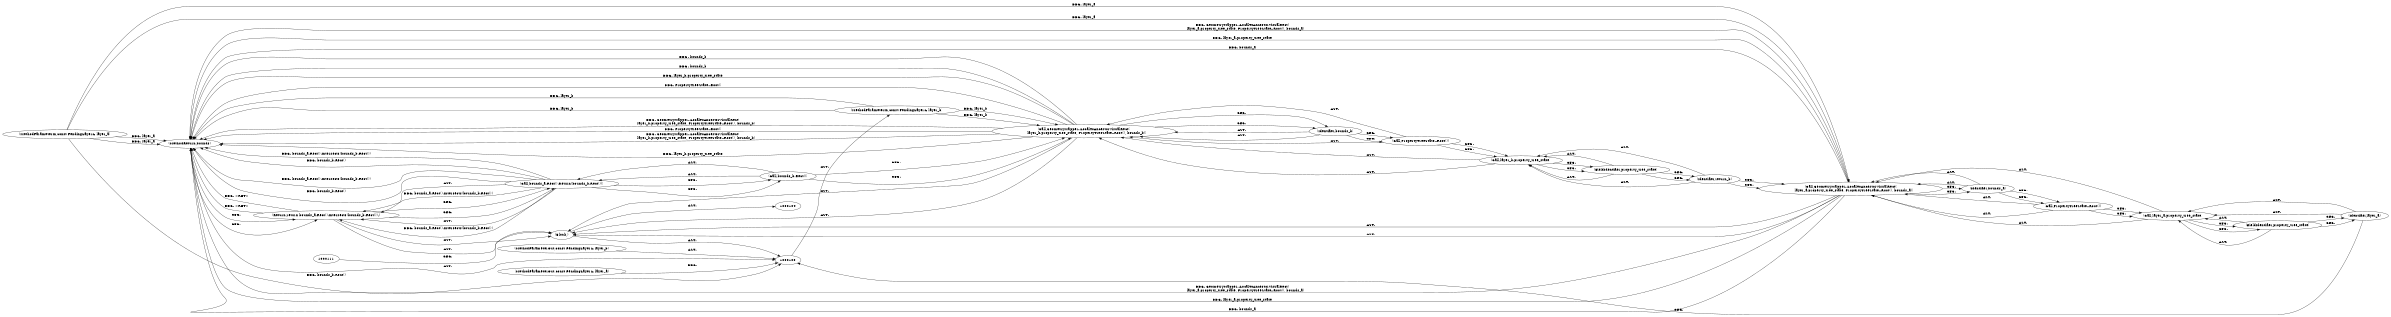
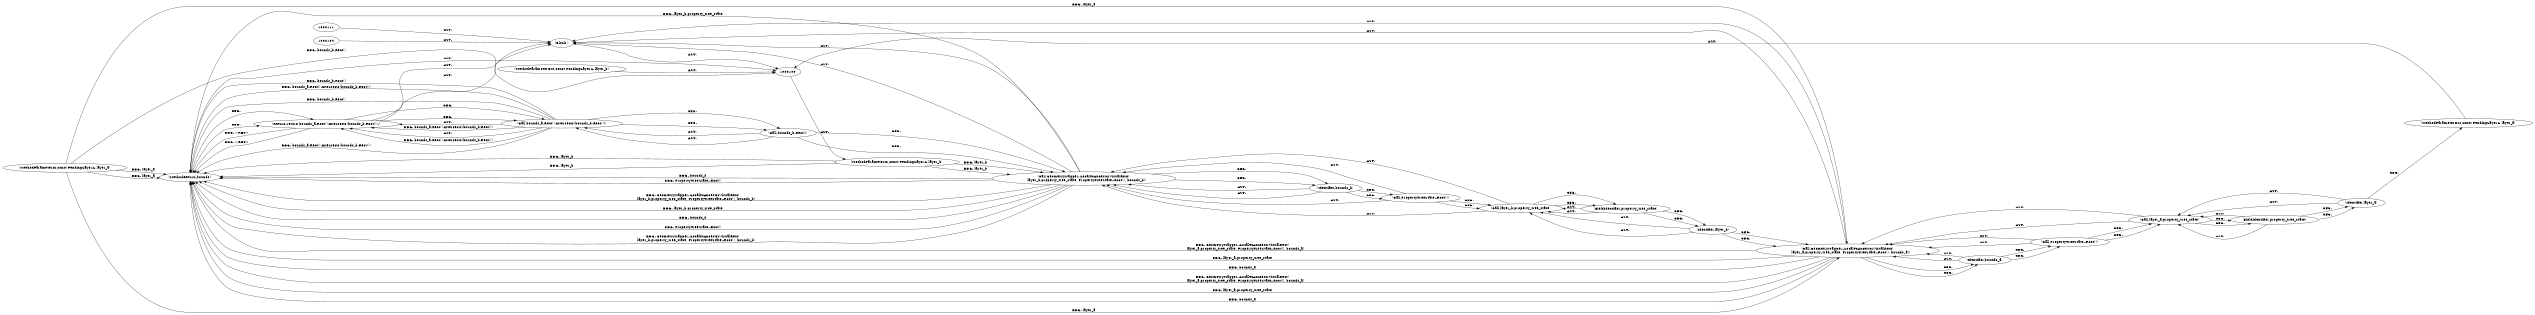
(1715, 179) -> (1713, 230)
(562, 184) -> (562, 124)
(670, 211) -> (444, 42)
(448, 257) -> (448, 30)
(693, 265) -> (1713, 42)
(1605, 304) -> (2414, 164)
